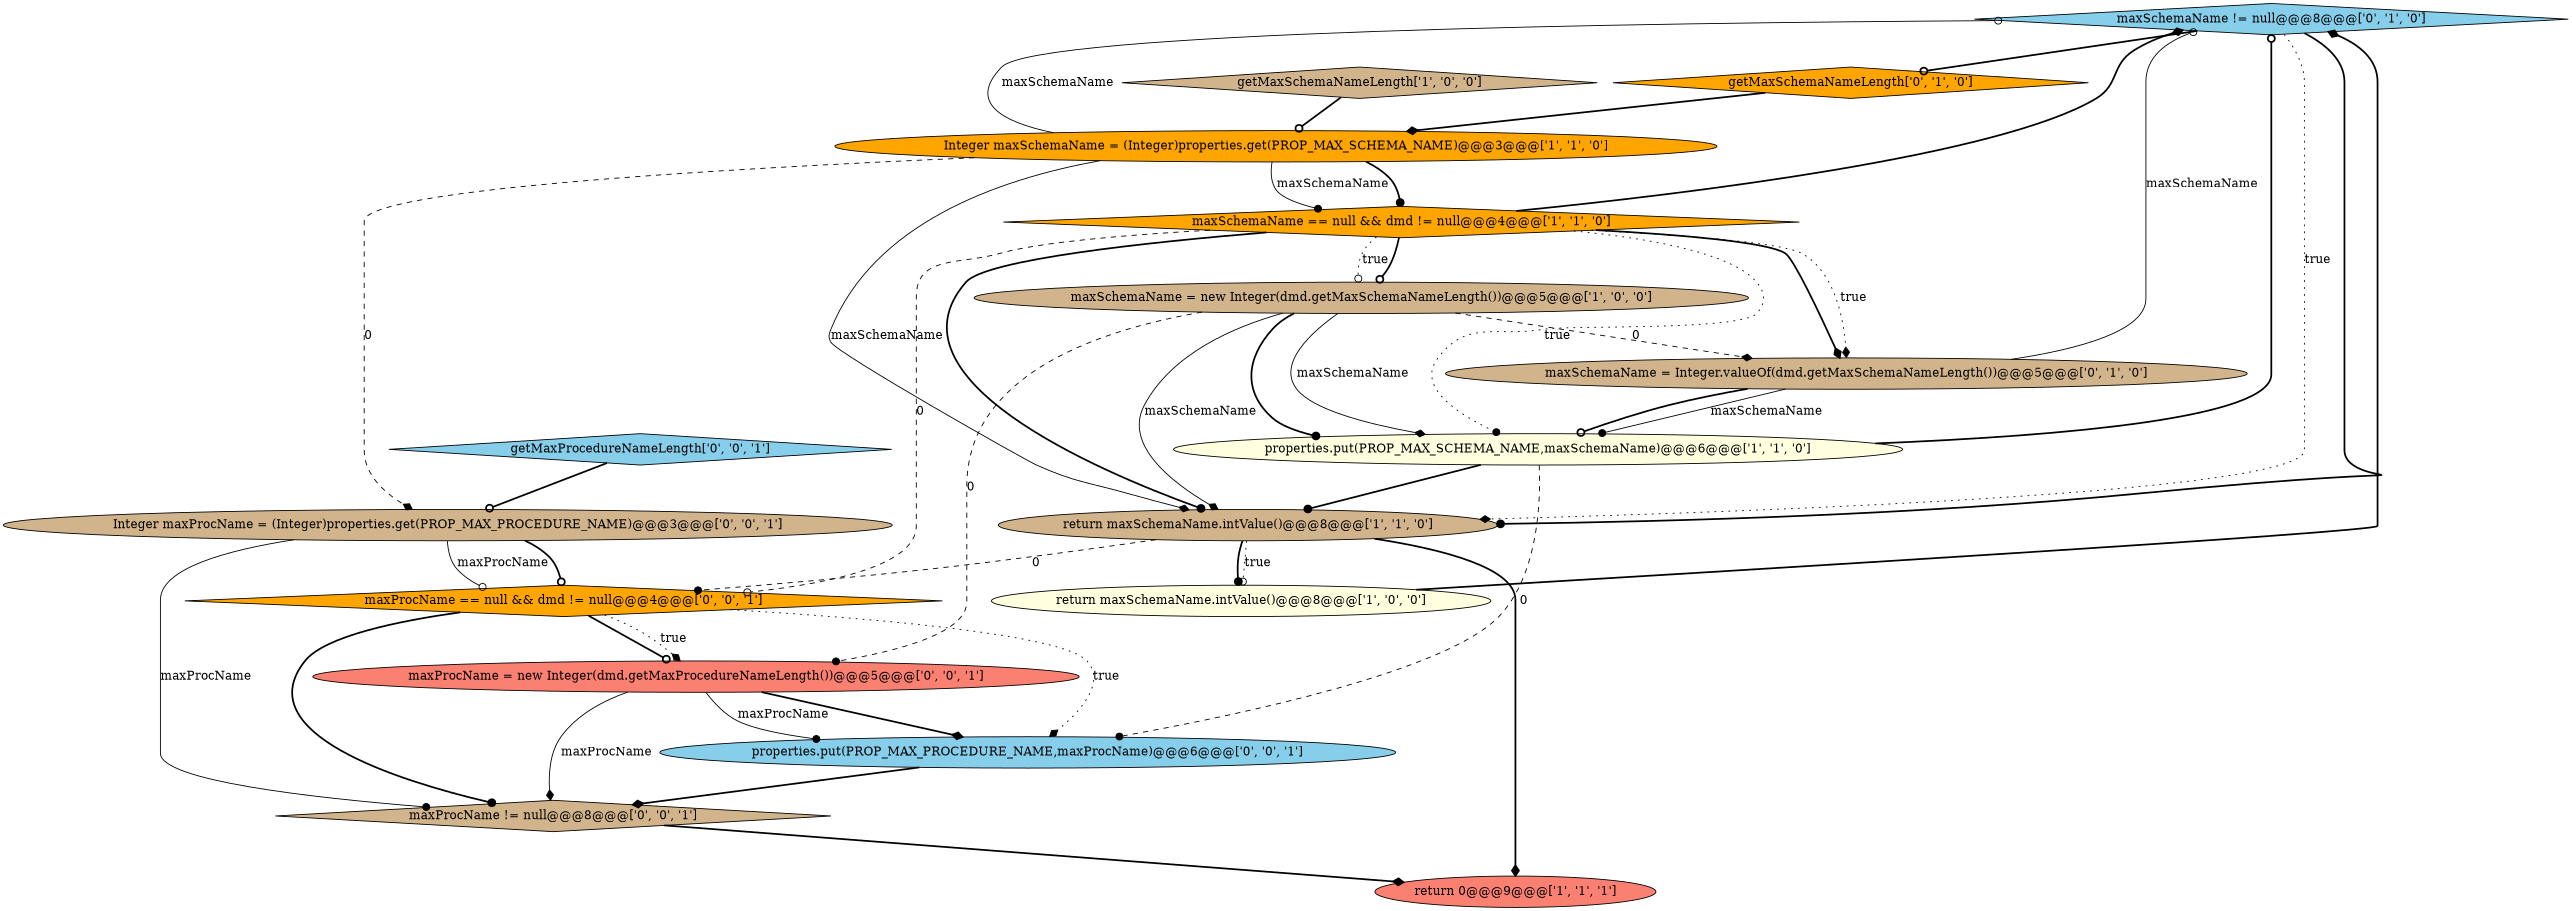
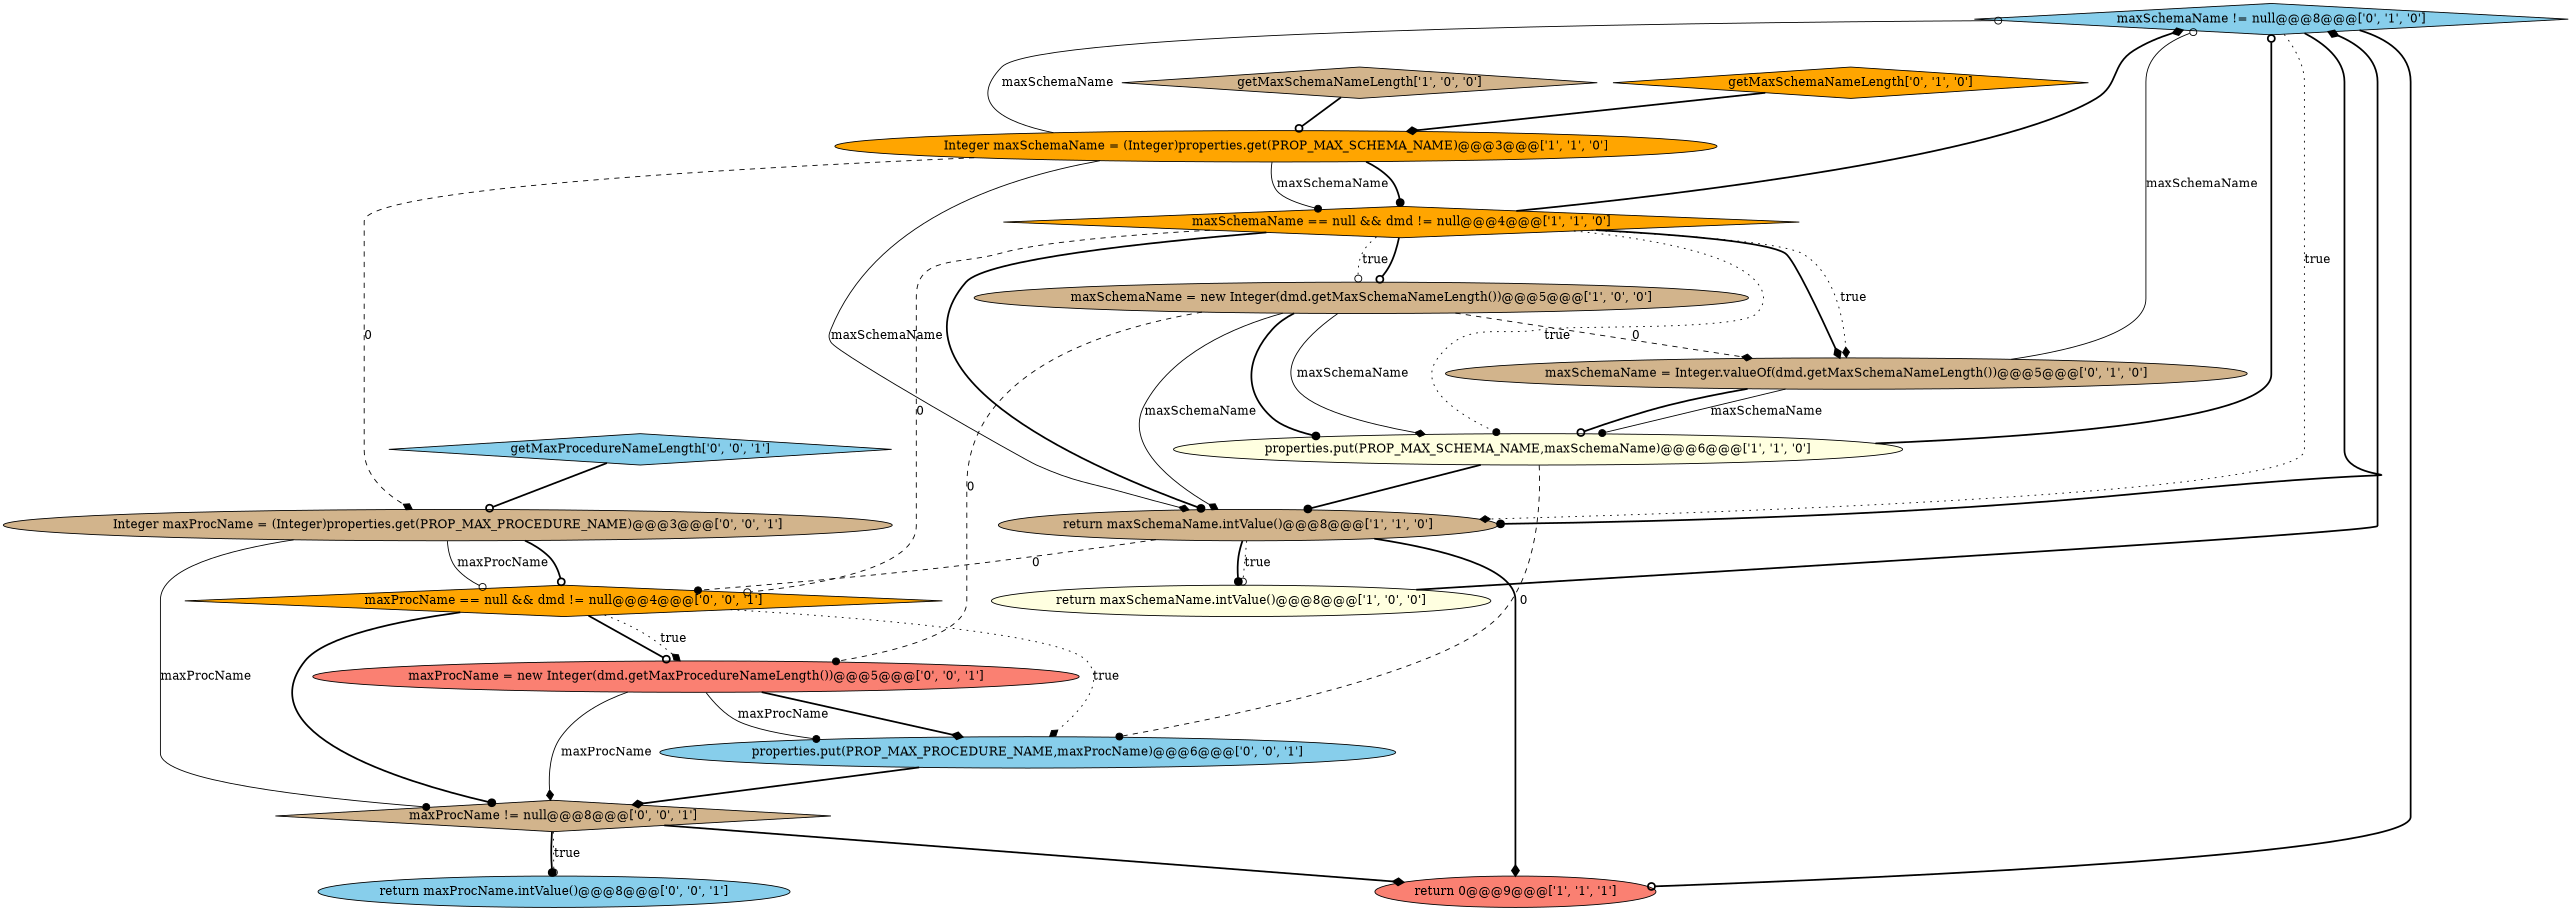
(2062, 51) -> (2411, 791)
none -> (554, 892)
